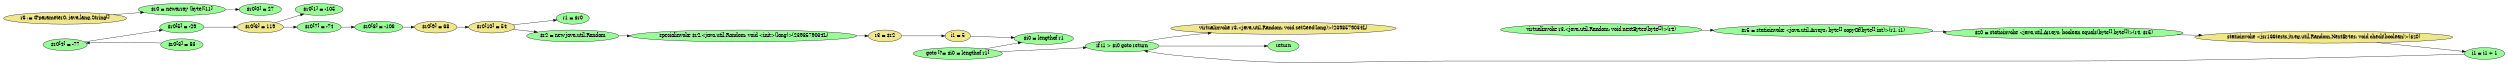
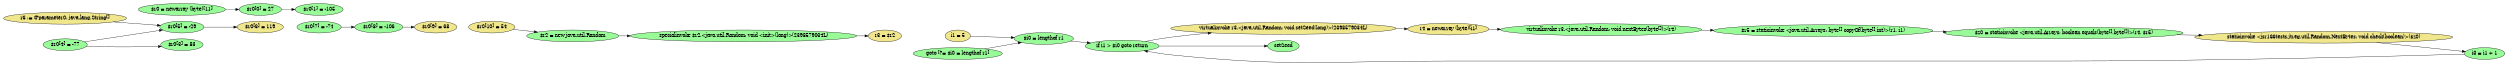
(127, 14) -> (135, 24)
(573, 18) -> none
(288, 19) -> (287, 9)
(288, 27) -> none
(461, 27) -> none
none -> (1448, 29)
(922, 36) -> none
(126, 43) -> (122, 47)
(1283, 46) -> (1283, 46)
(1042, 50) -> (1079, 42)
(2485, 54) -> (2485, 54)
